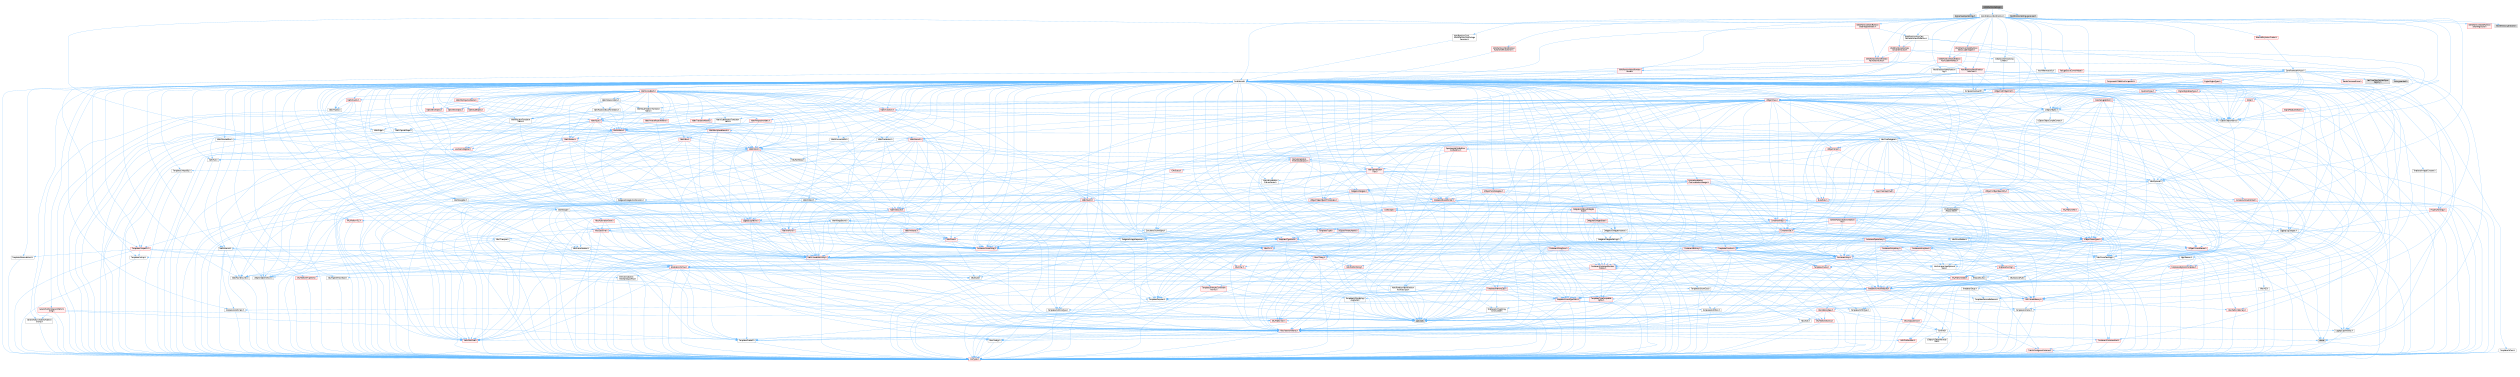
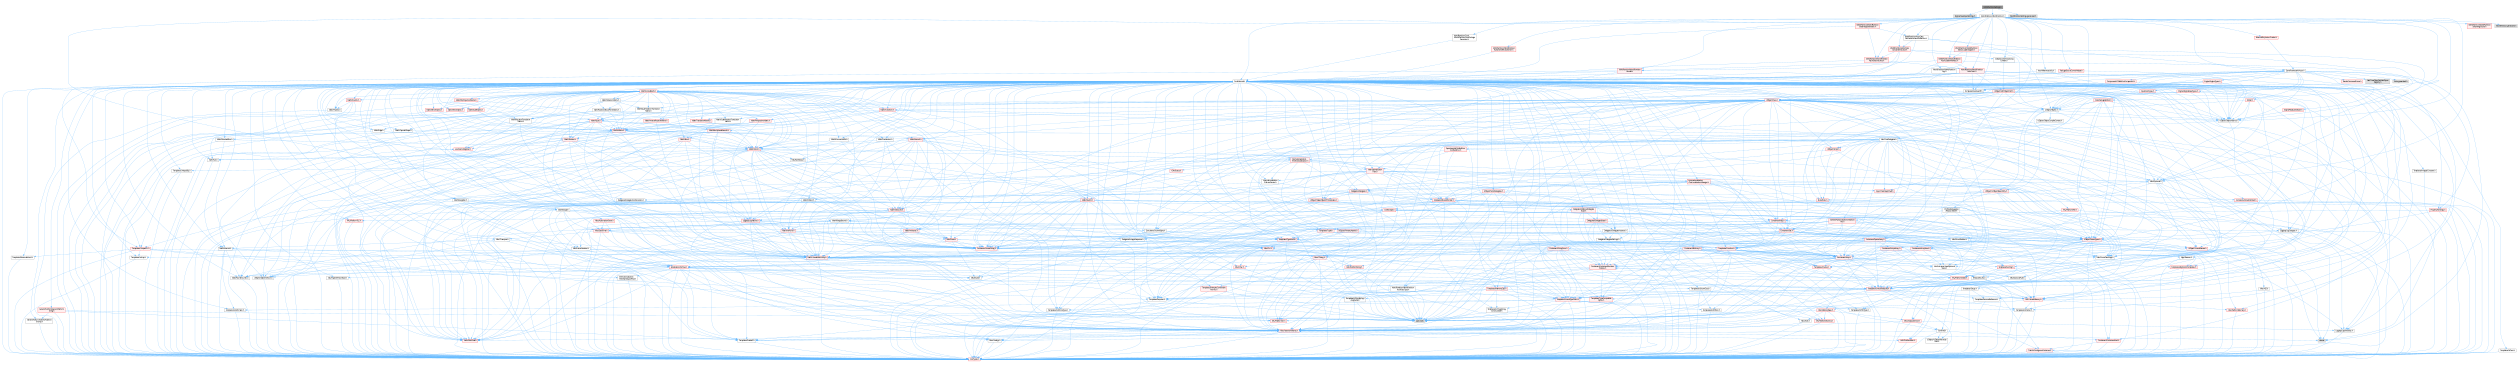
(306, 278) -> none
